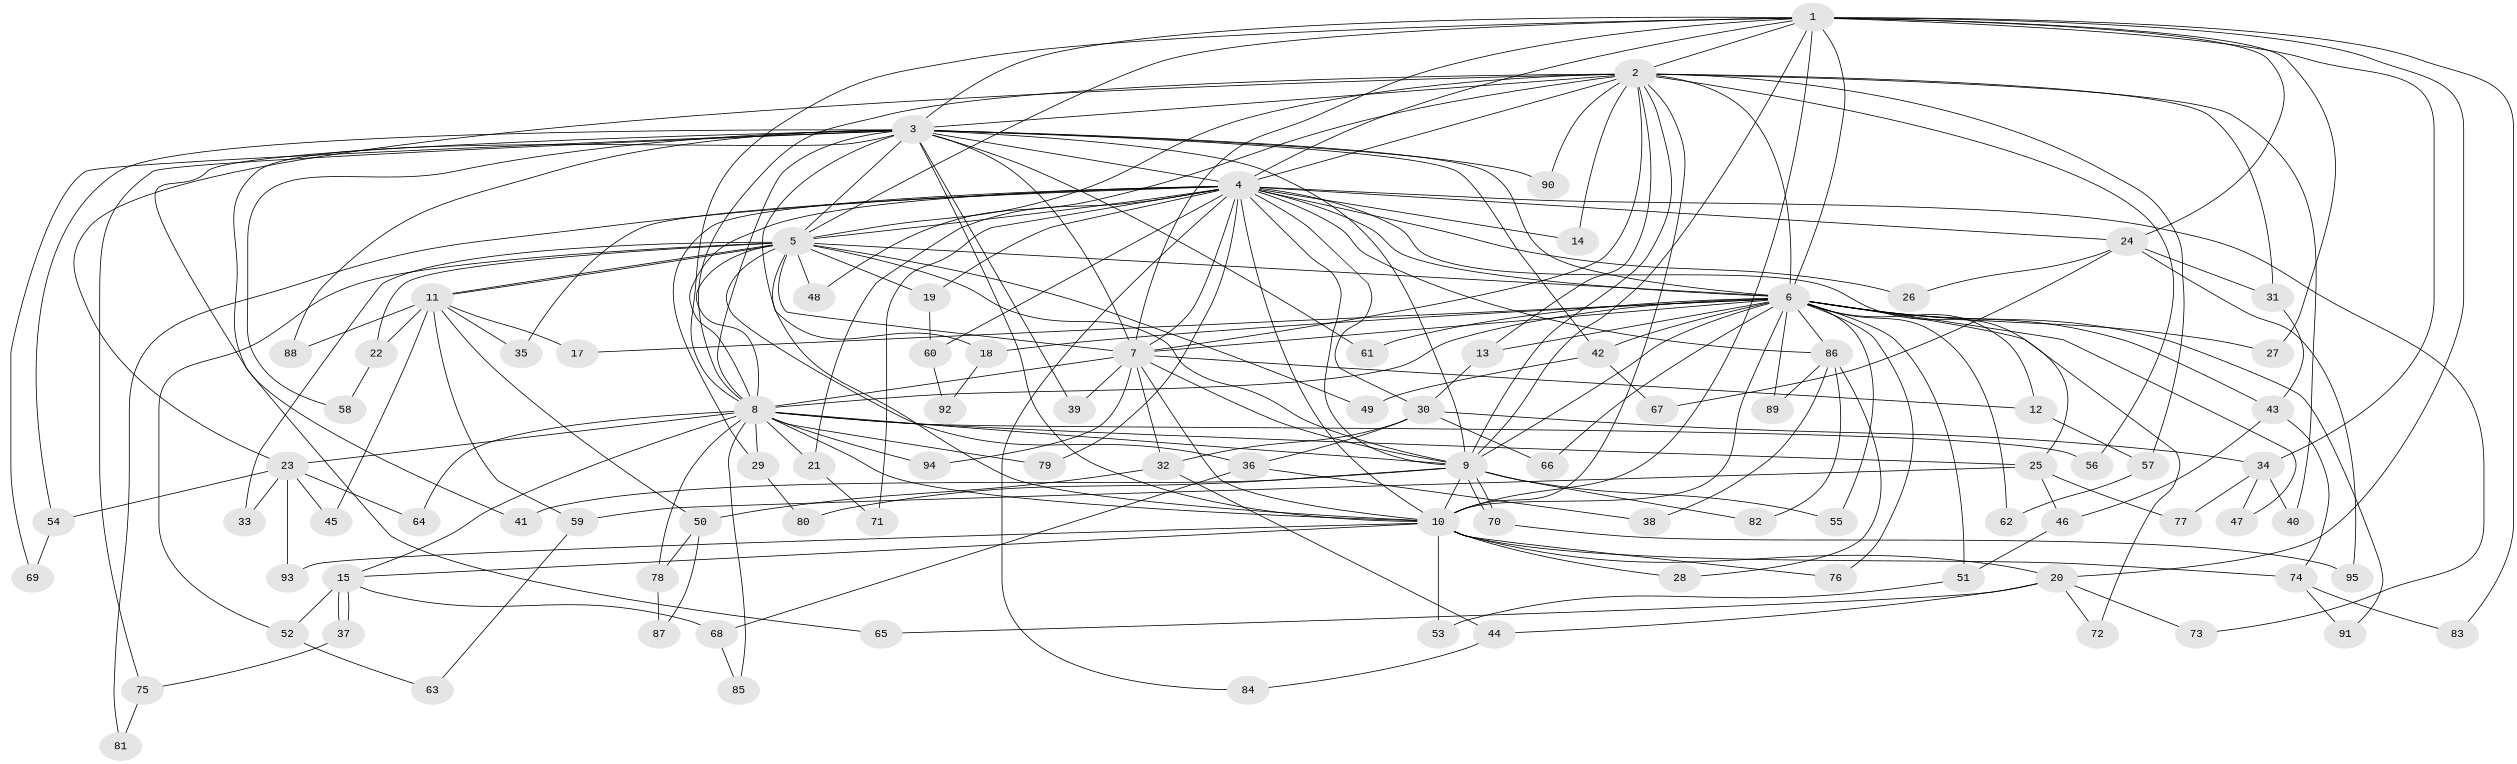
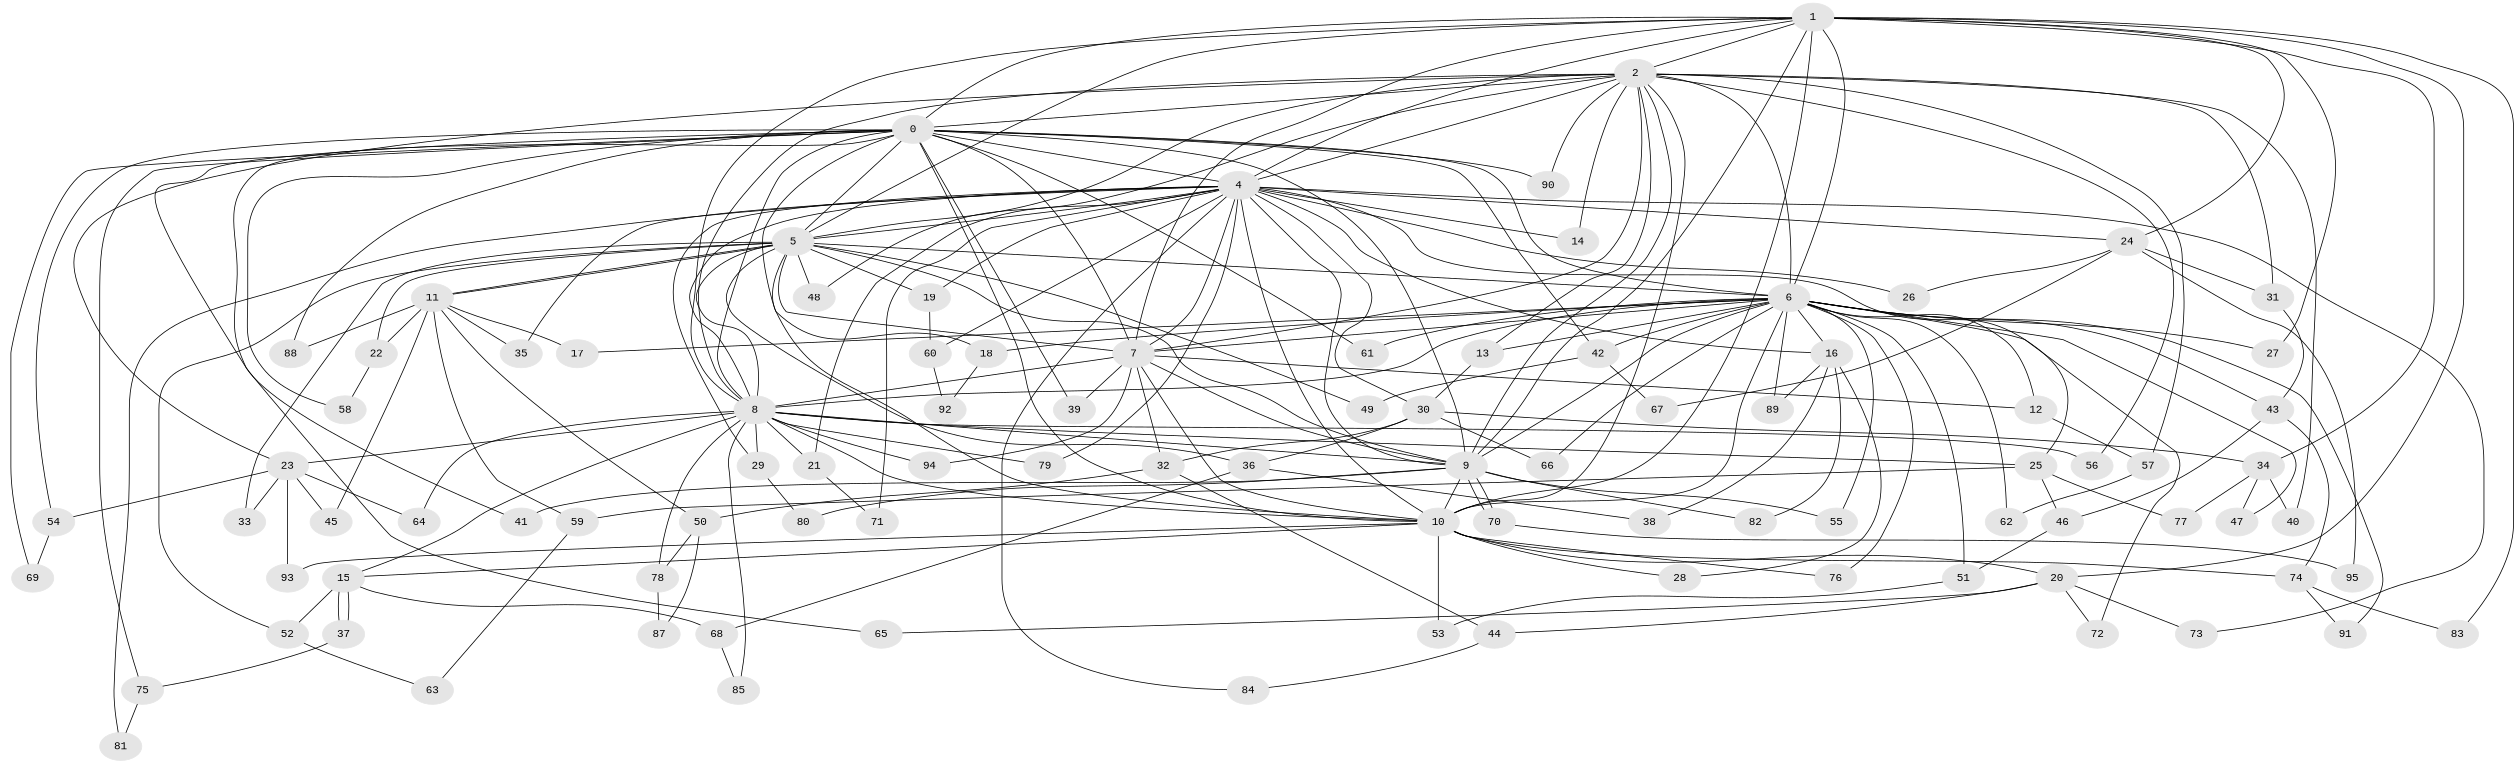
(913, 129) -> (913, 129)
(1439, 265) -> none
(1832, 354) -> (1832, 354)
